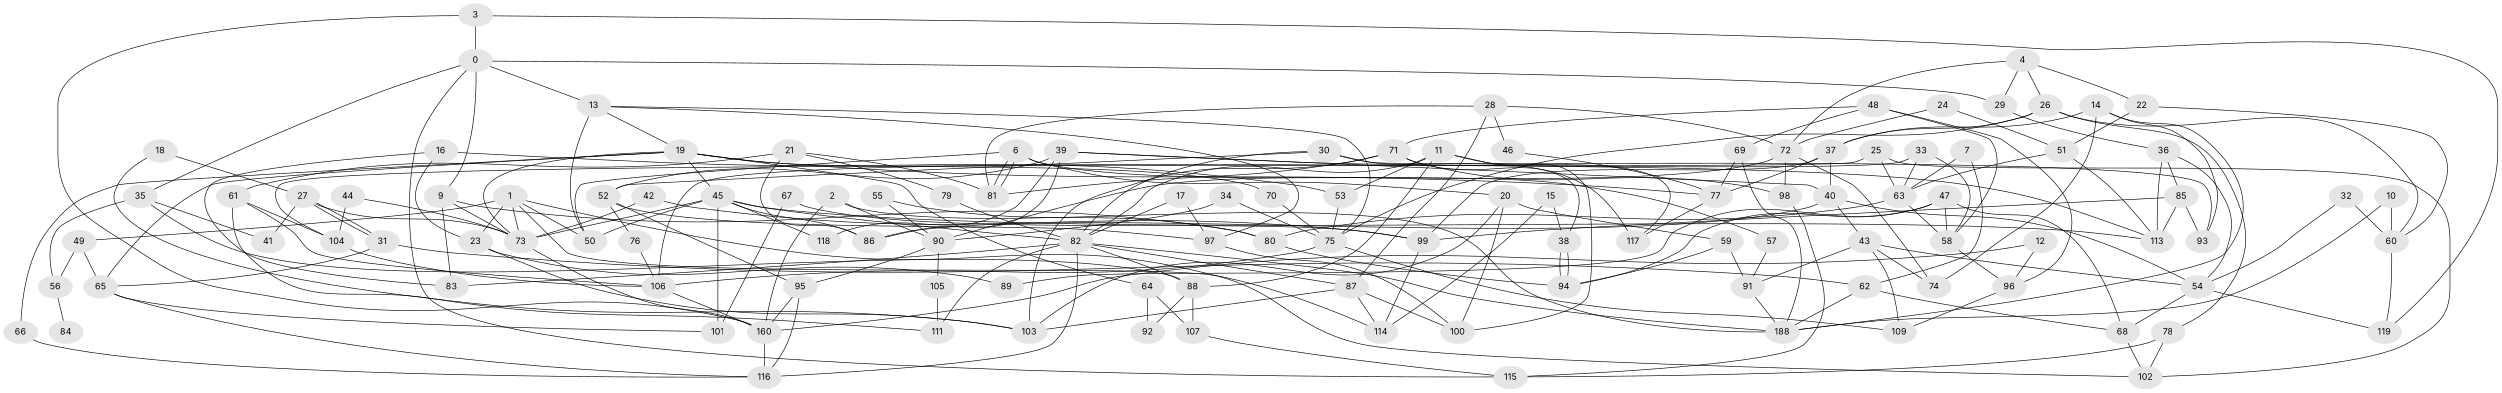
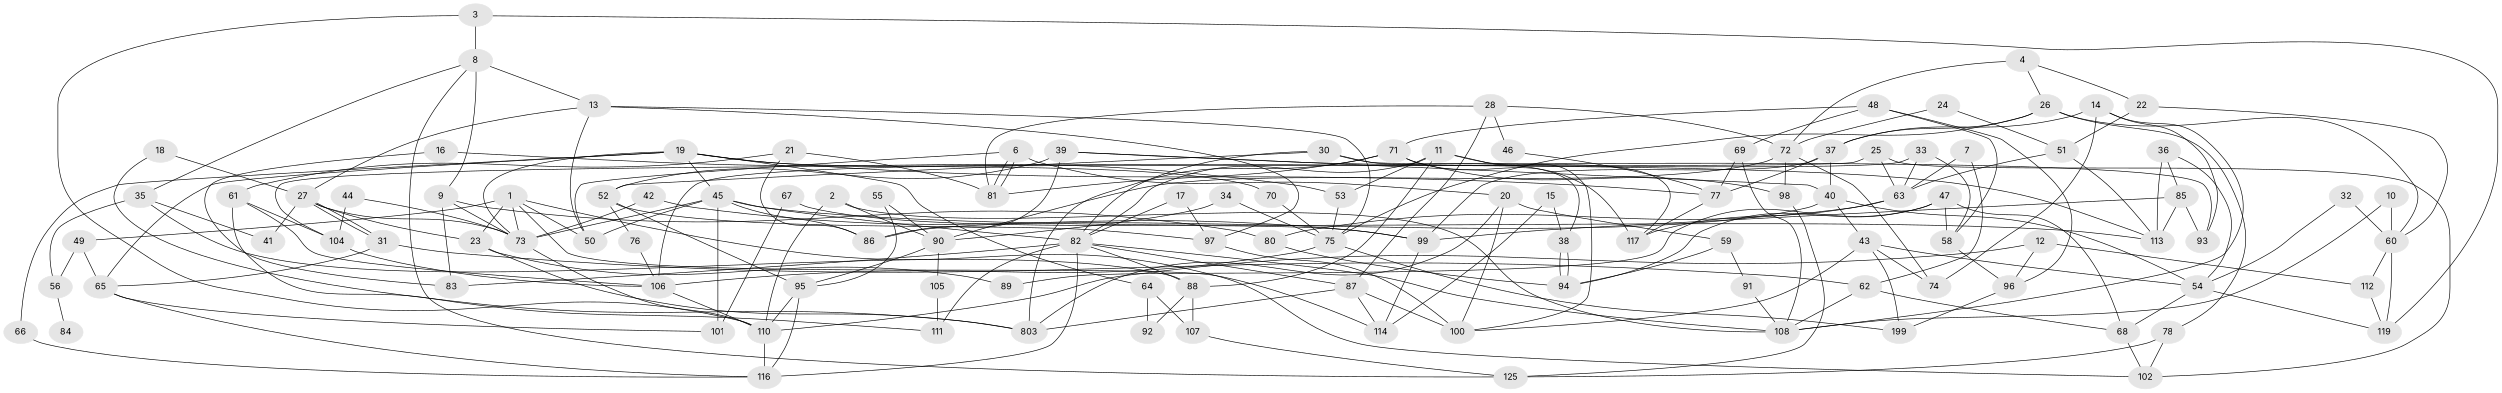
(476, 60) -> (476, 60)
(2000, 106) -> none
(637, 128) -> (441, 133)
(947, 196) -> none
(417, 203) -> (386, 225)
(1074, 218) -> (892, 253)
(1923, 219) -> (1765, 216)
(824, 242) -> none
(1772, 242) -> none
(1795, 268) -> (1662, 316)
none -> (2368, 287)
(764, 332) -> (764, 332)
(1029, 332) -> (1029, 332)
(1782, 332) -> (1782, 332)
(1899, 332) -> (1899, 332)
(1511, 378) -> (1511, 378)
